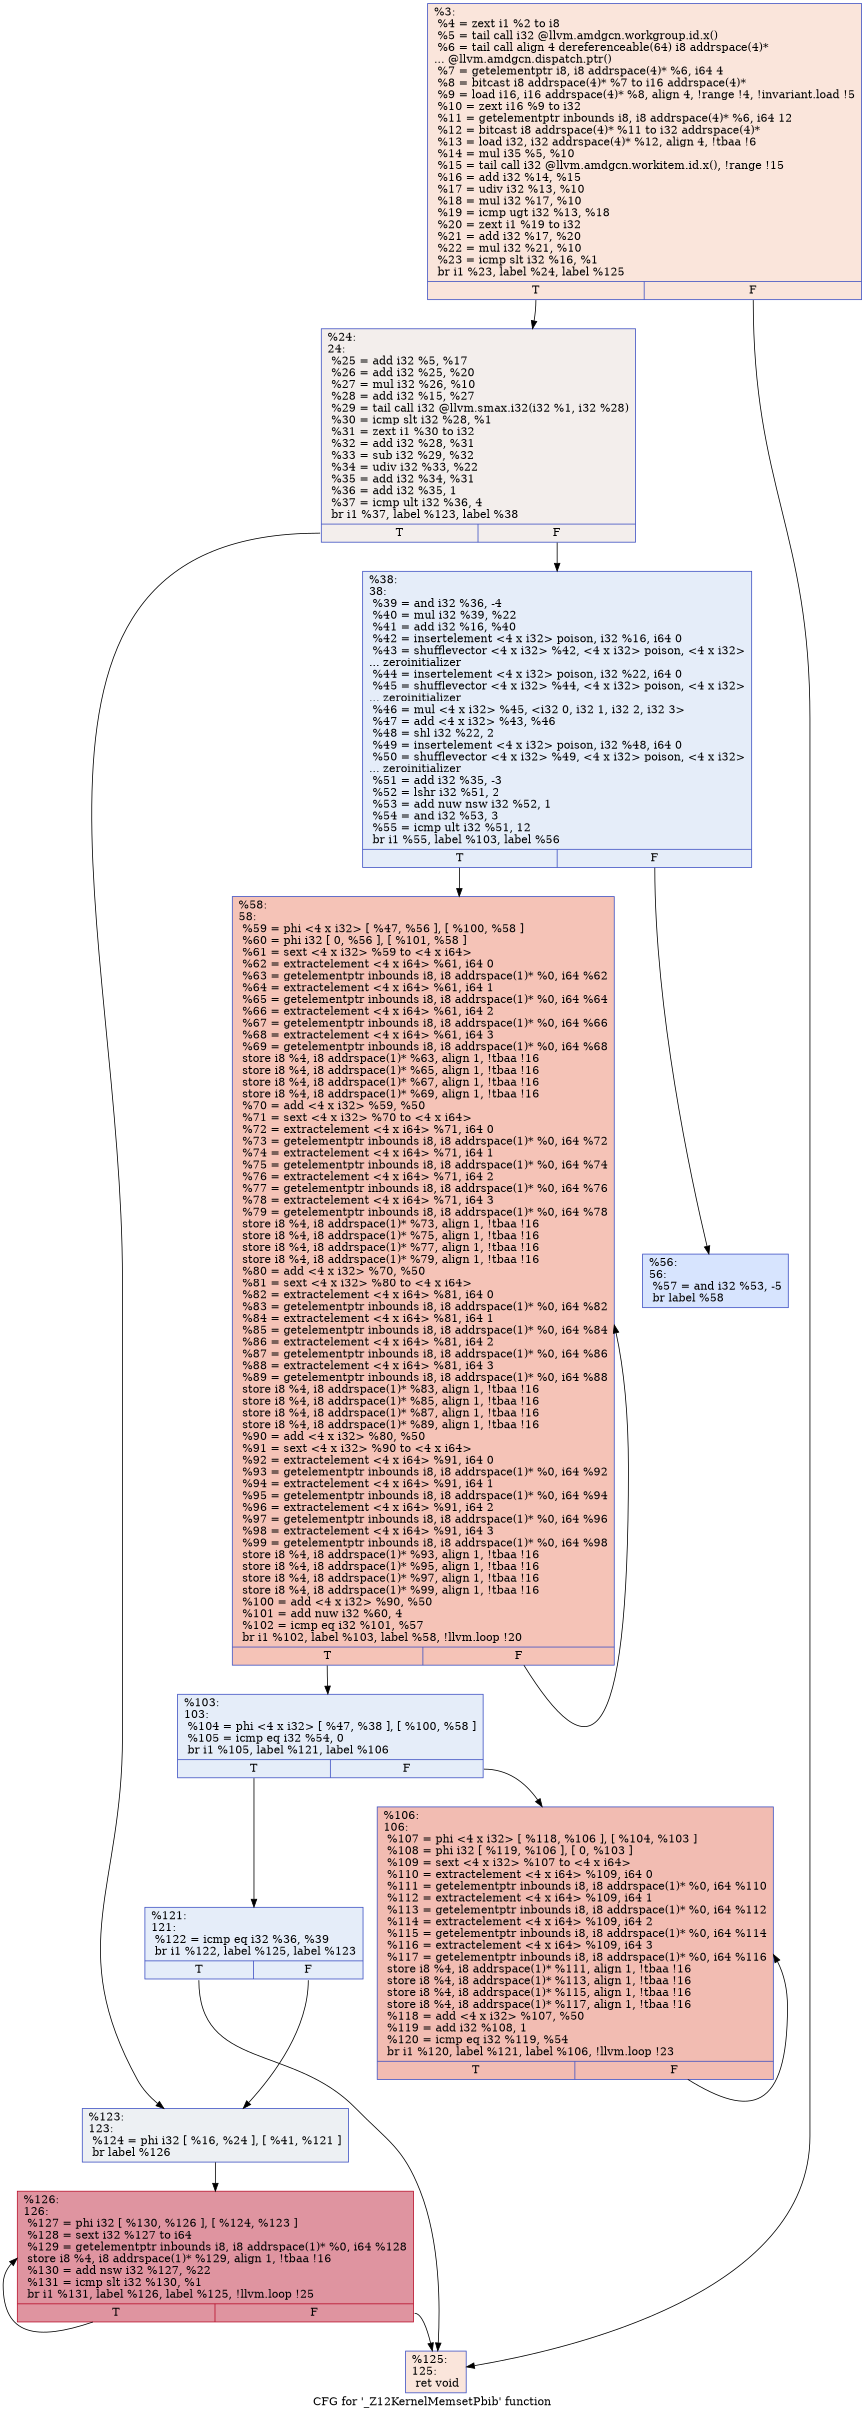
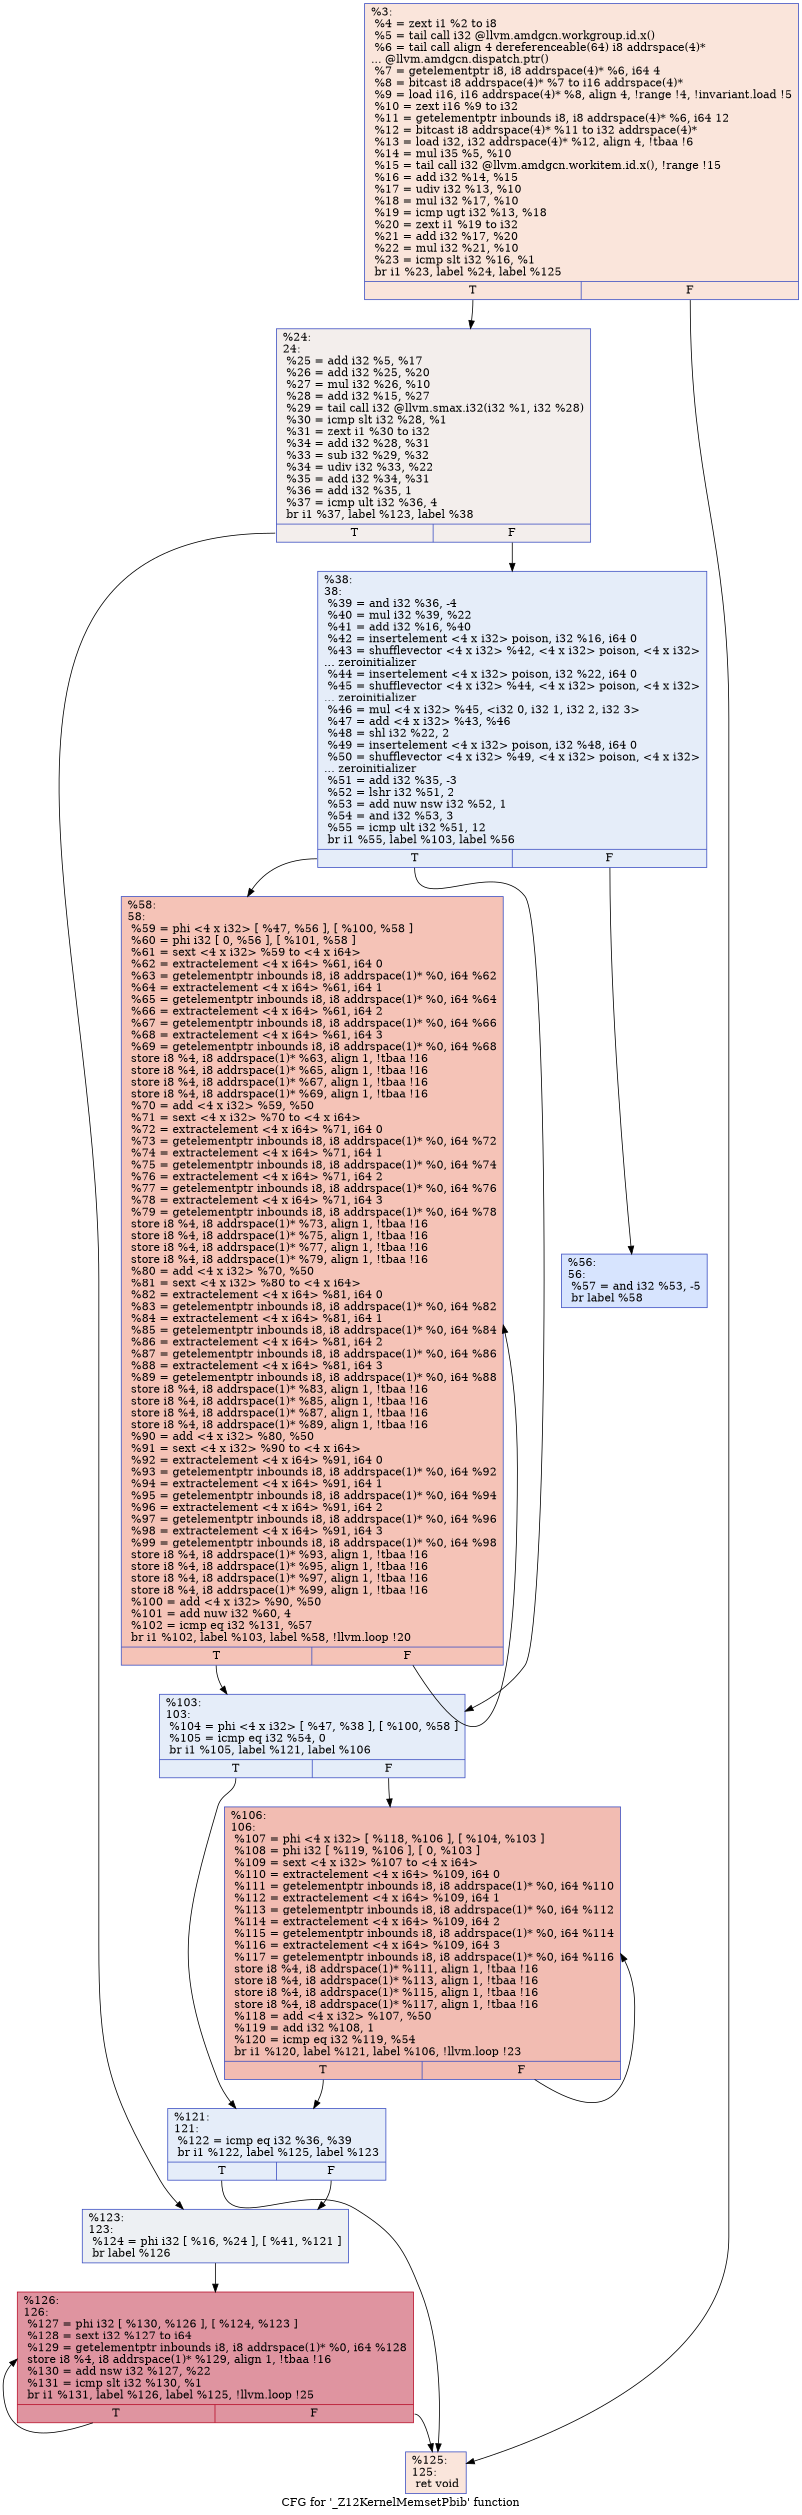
(401, 444) -> (356, 444)
none -> (544, 1251)
(331, 1626) -> (220, 1626)
none -> (322, 2091)
